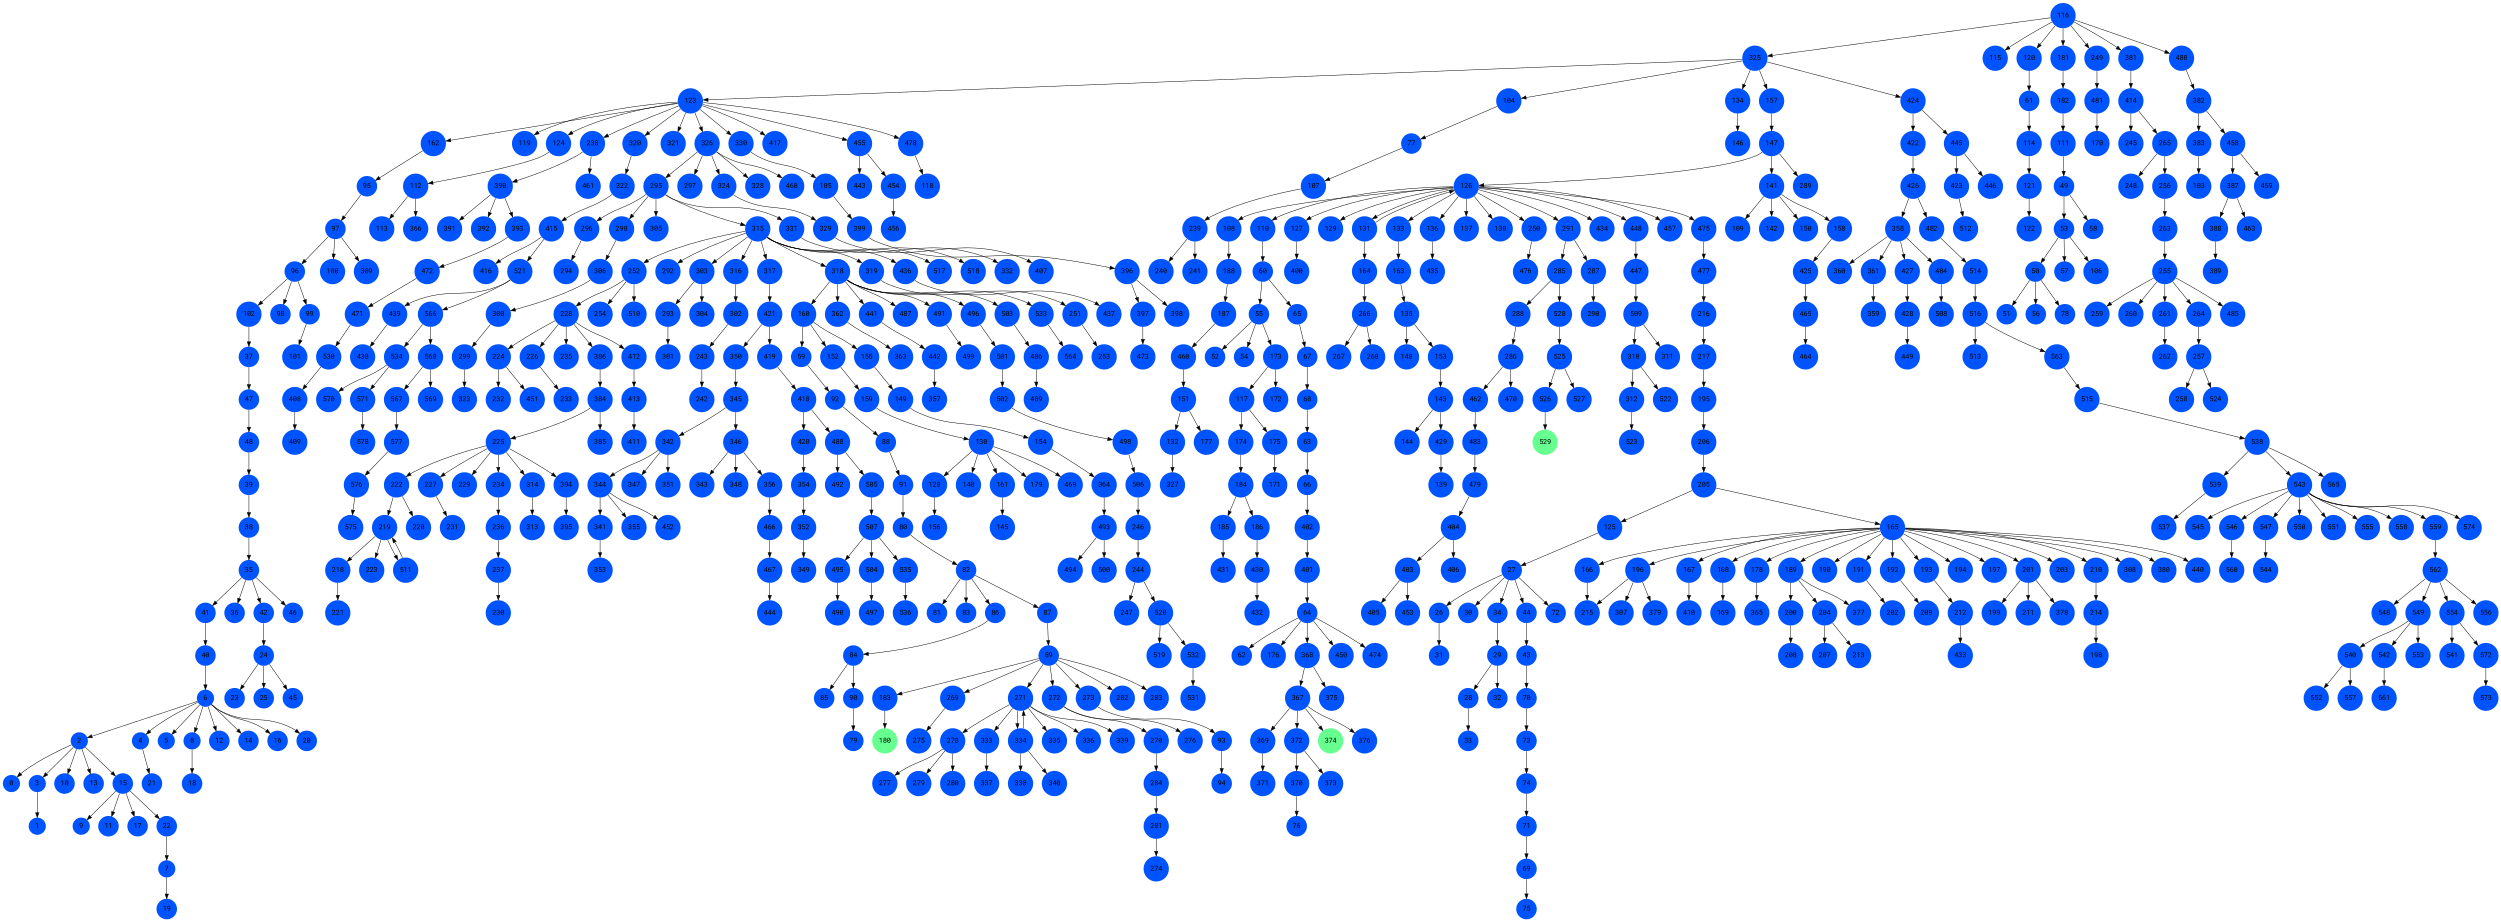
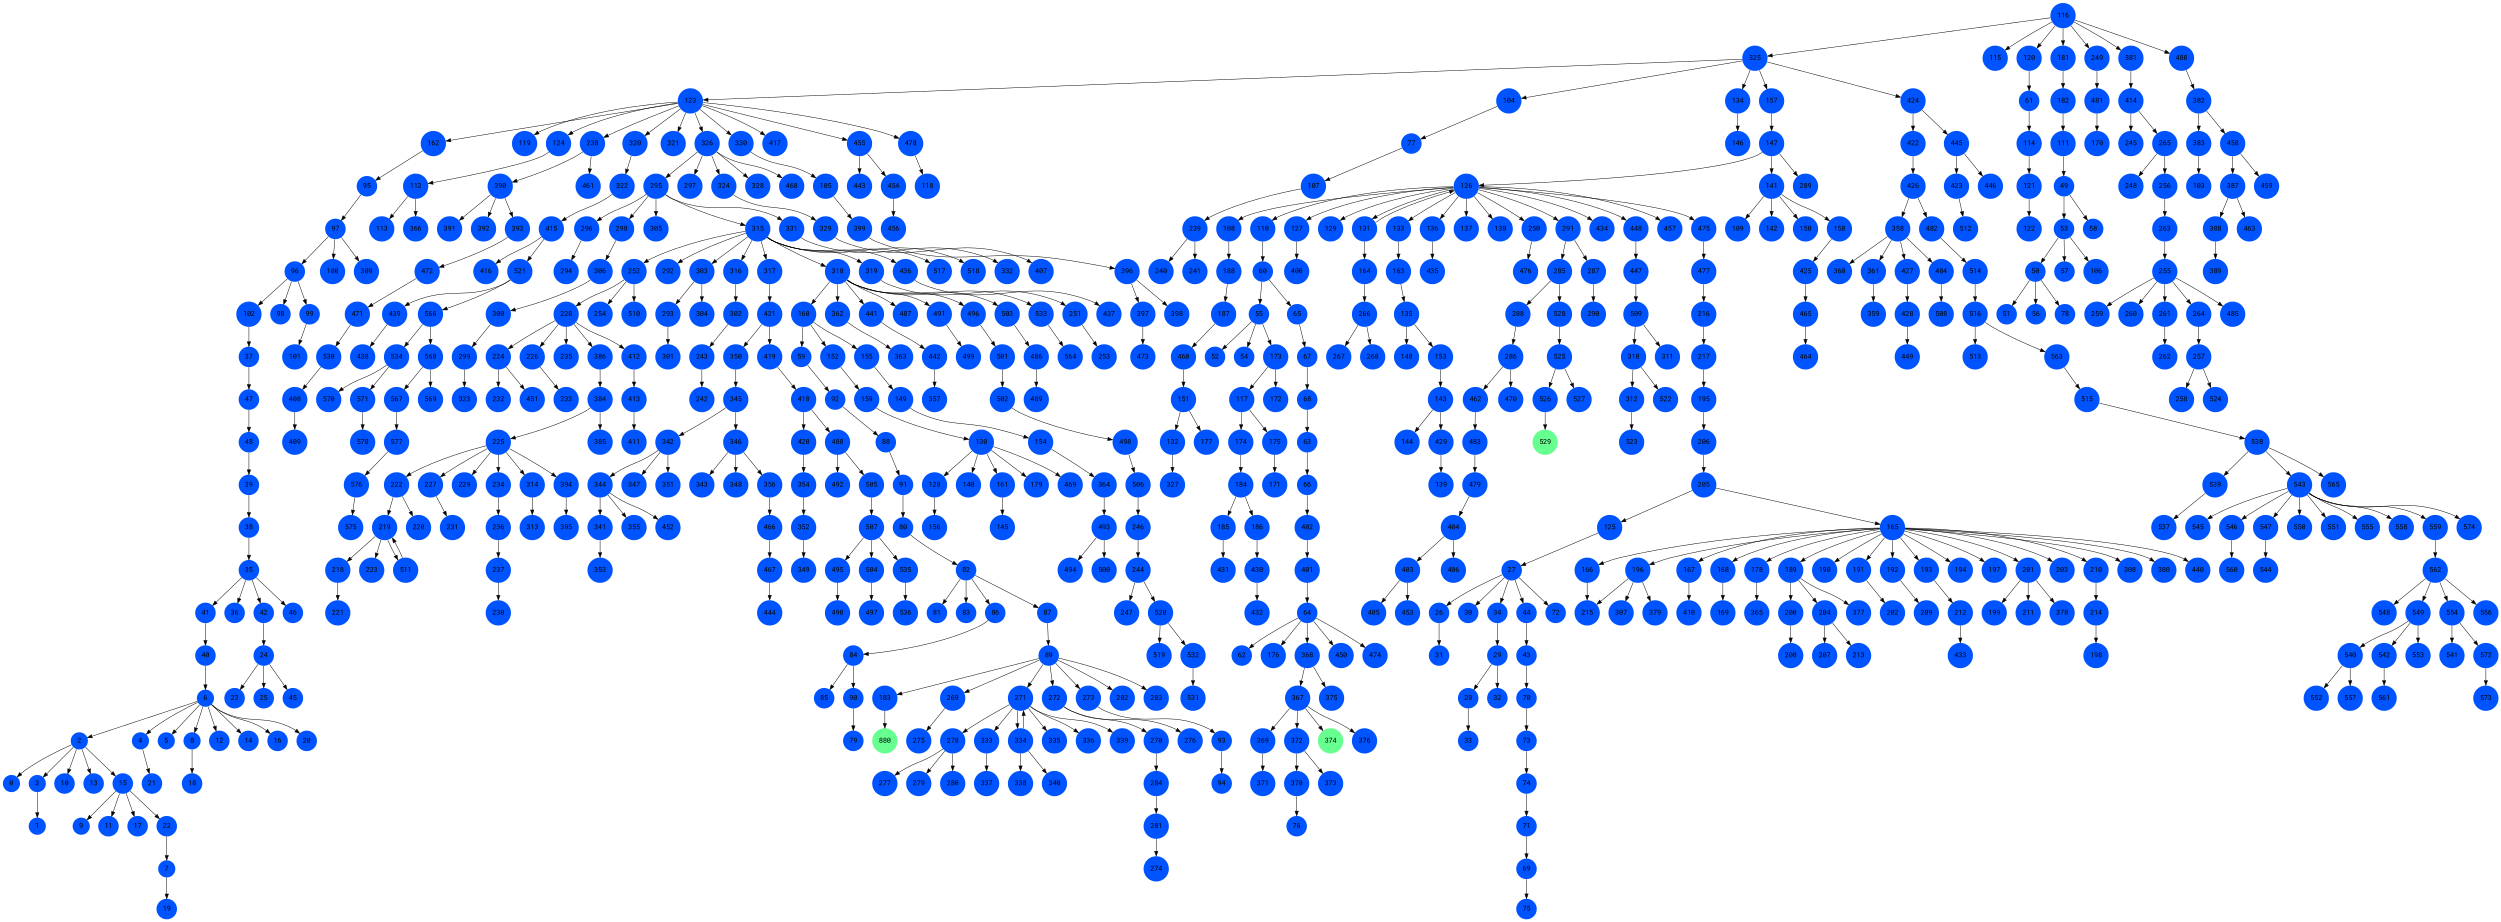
(885, 741) -> (885, 741)
